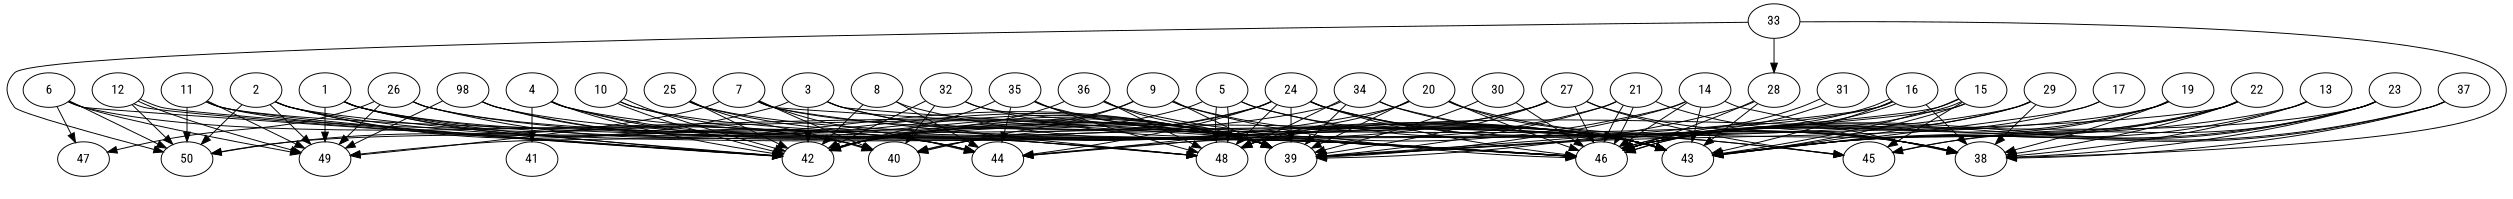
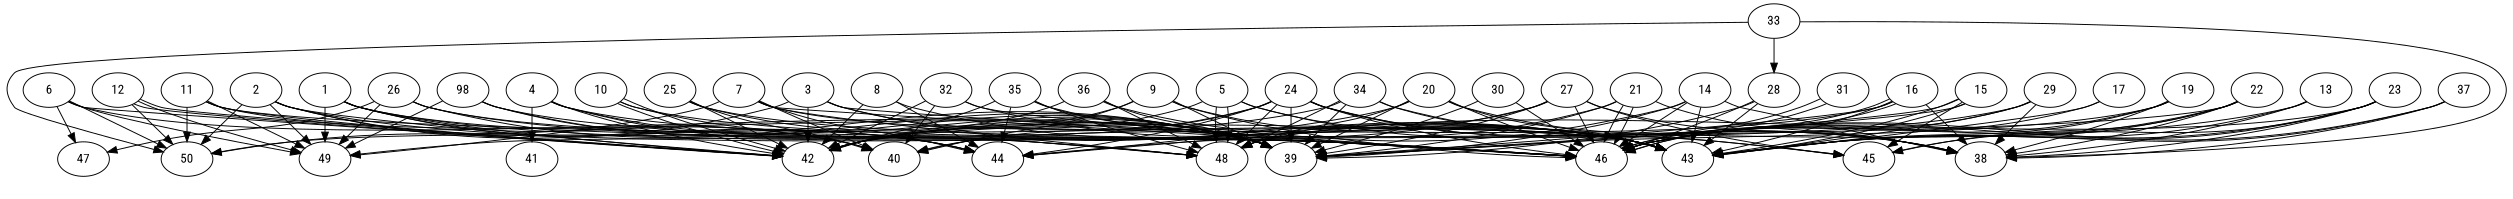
(1798, 128) -> none
